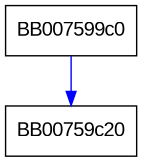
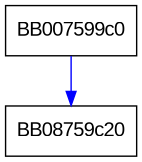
(71, 131) -> (71, 131)
